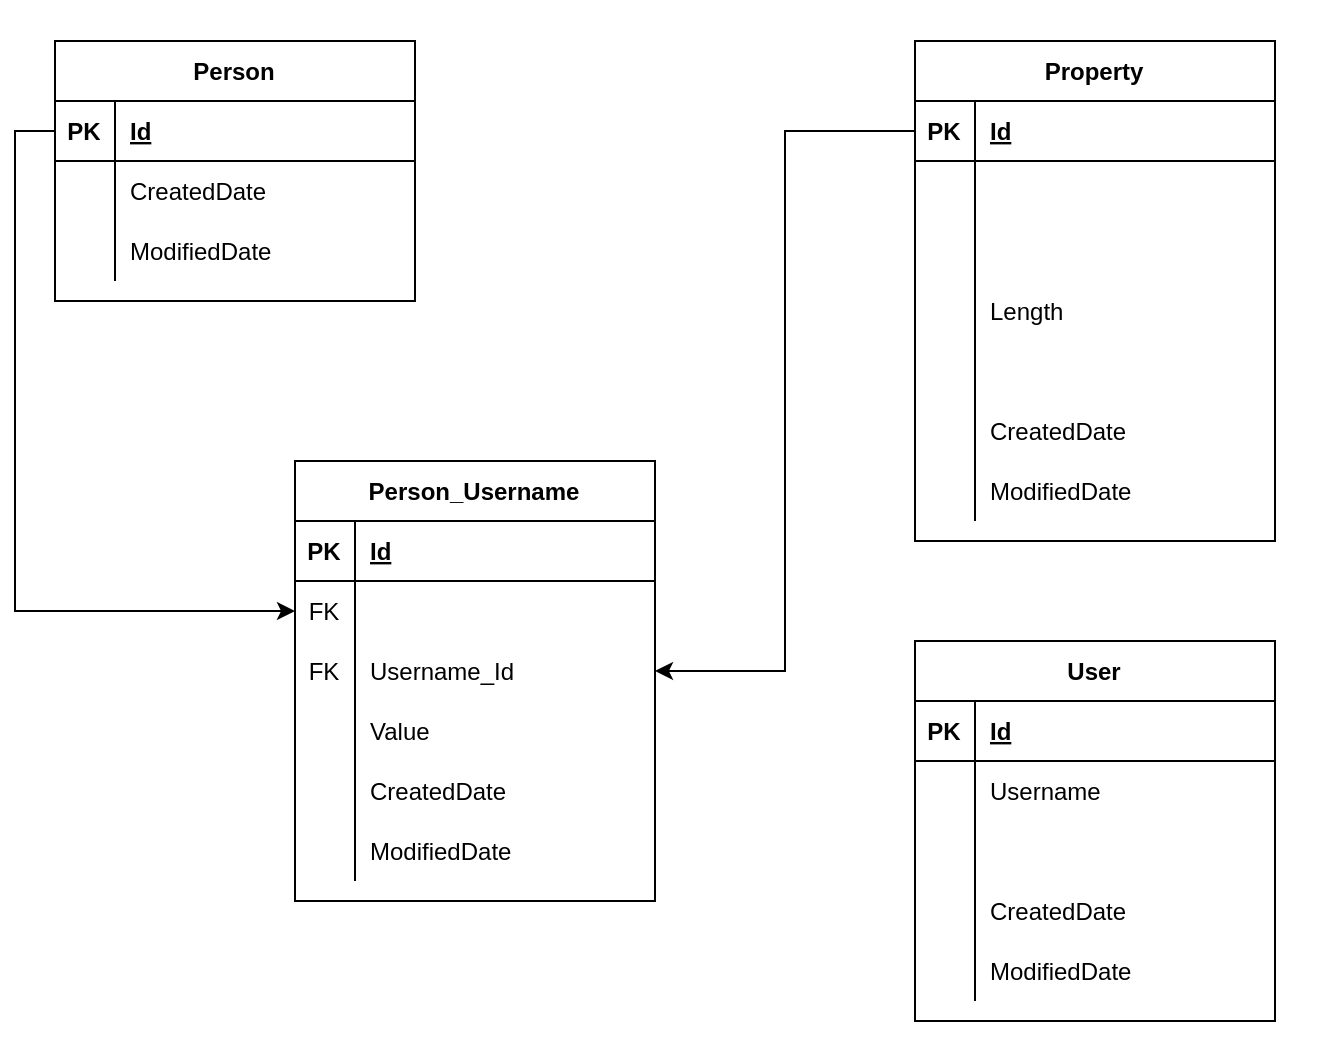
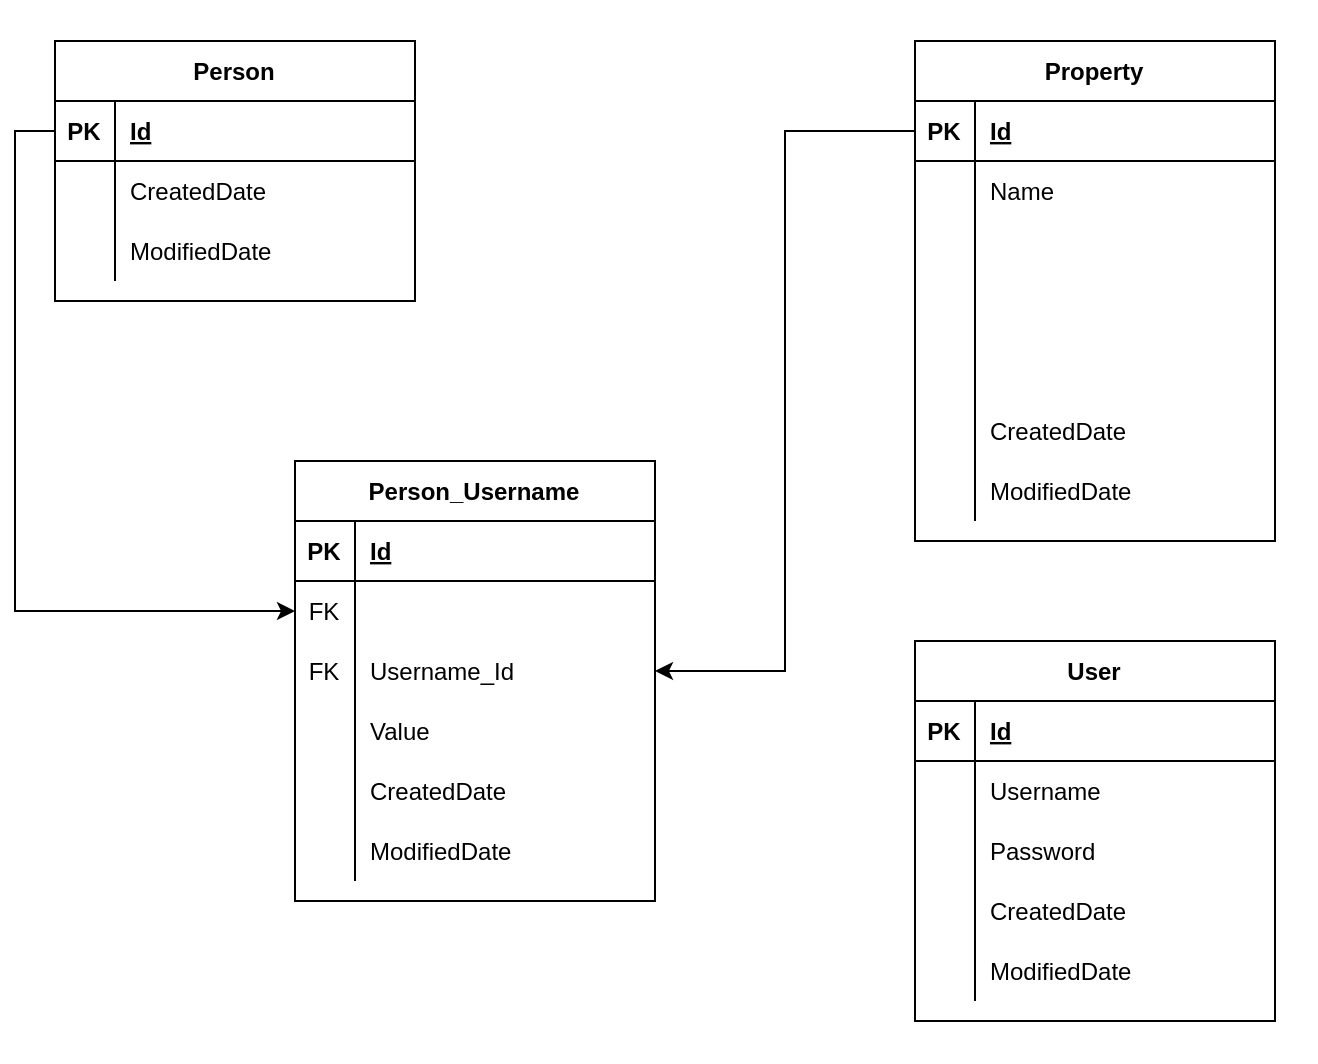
none -> (1125, 191)
(1125, 311) -> none
none -> (1125, 851)
